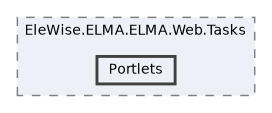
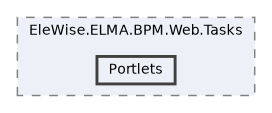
(136, 31) -> (136, 31)
